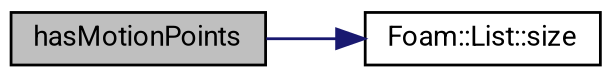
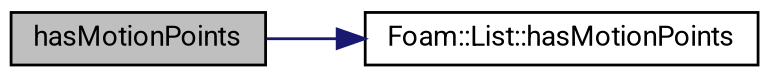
(483, 39) -> (562, 39)
